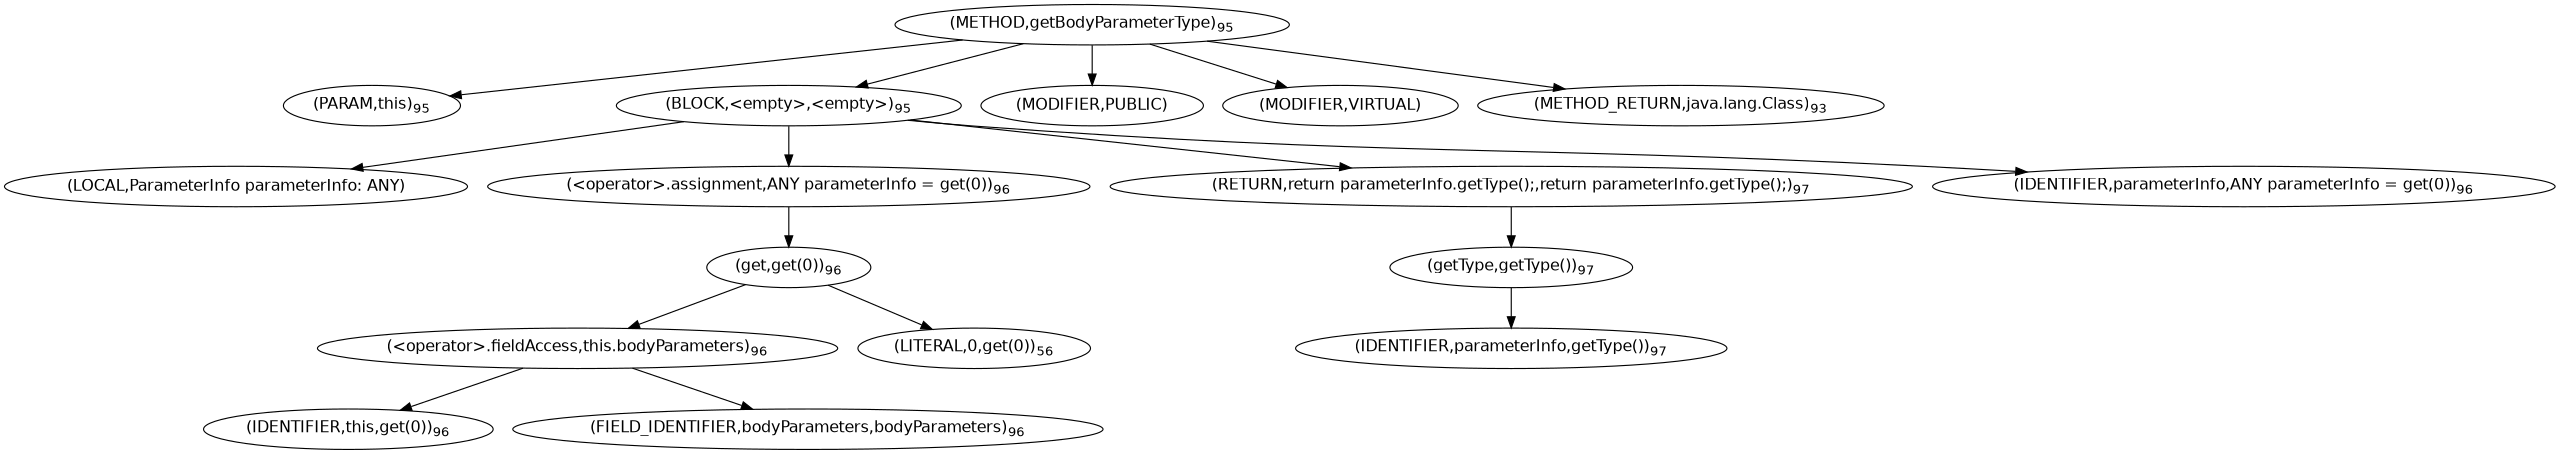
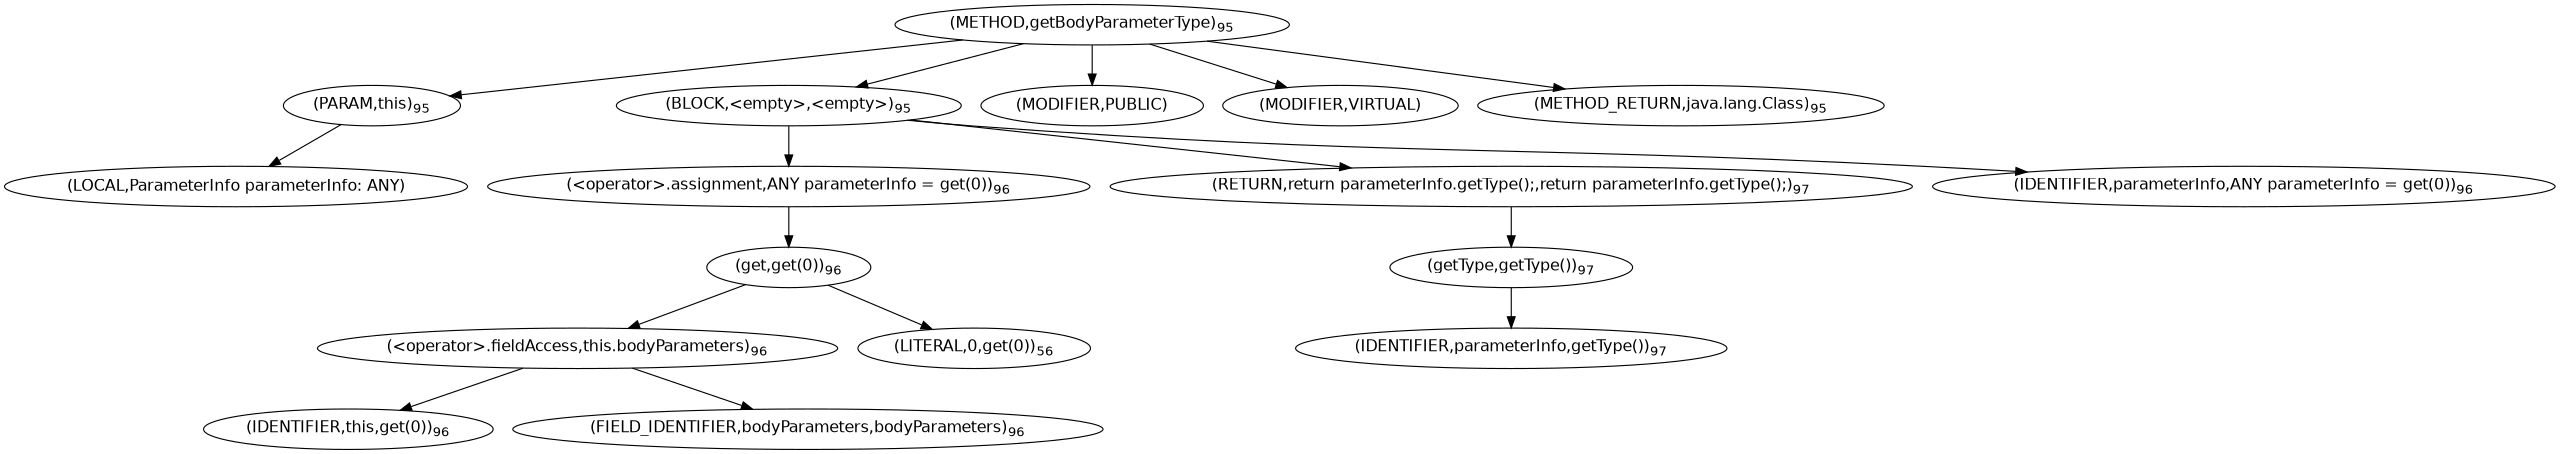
(1819, 104) -> (1819, 104)
(523, 145) -> (310, 142)
